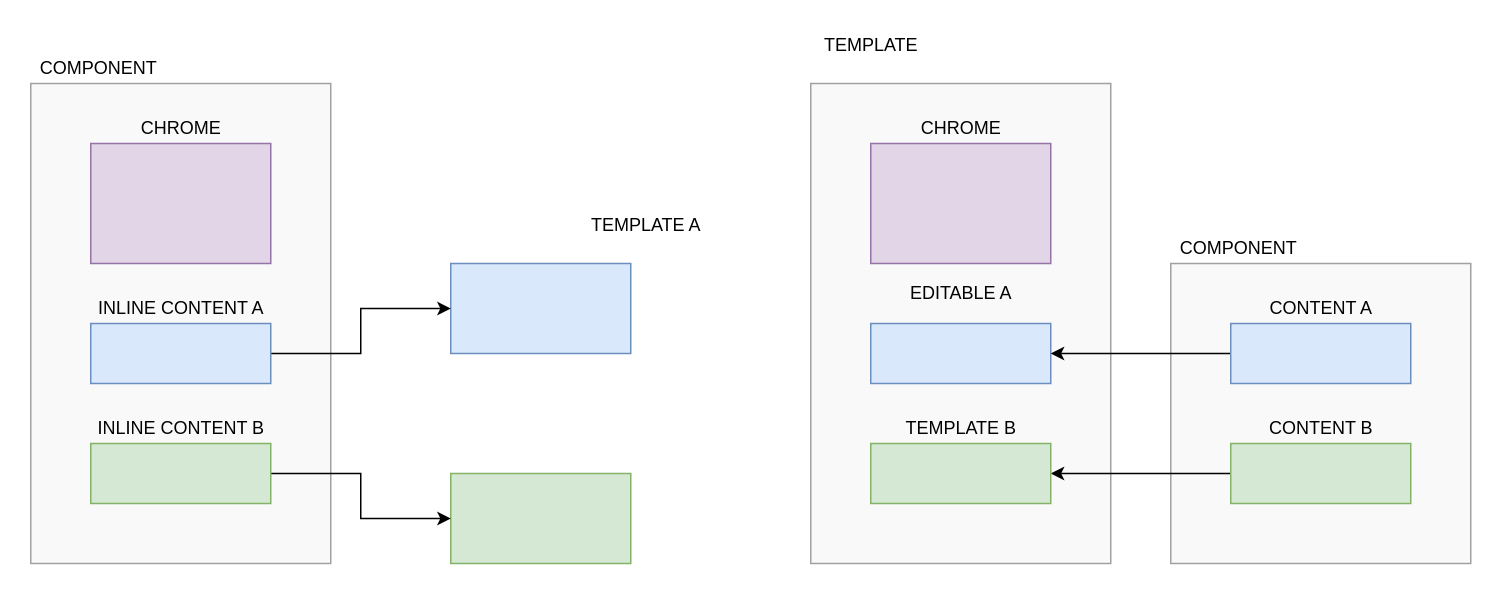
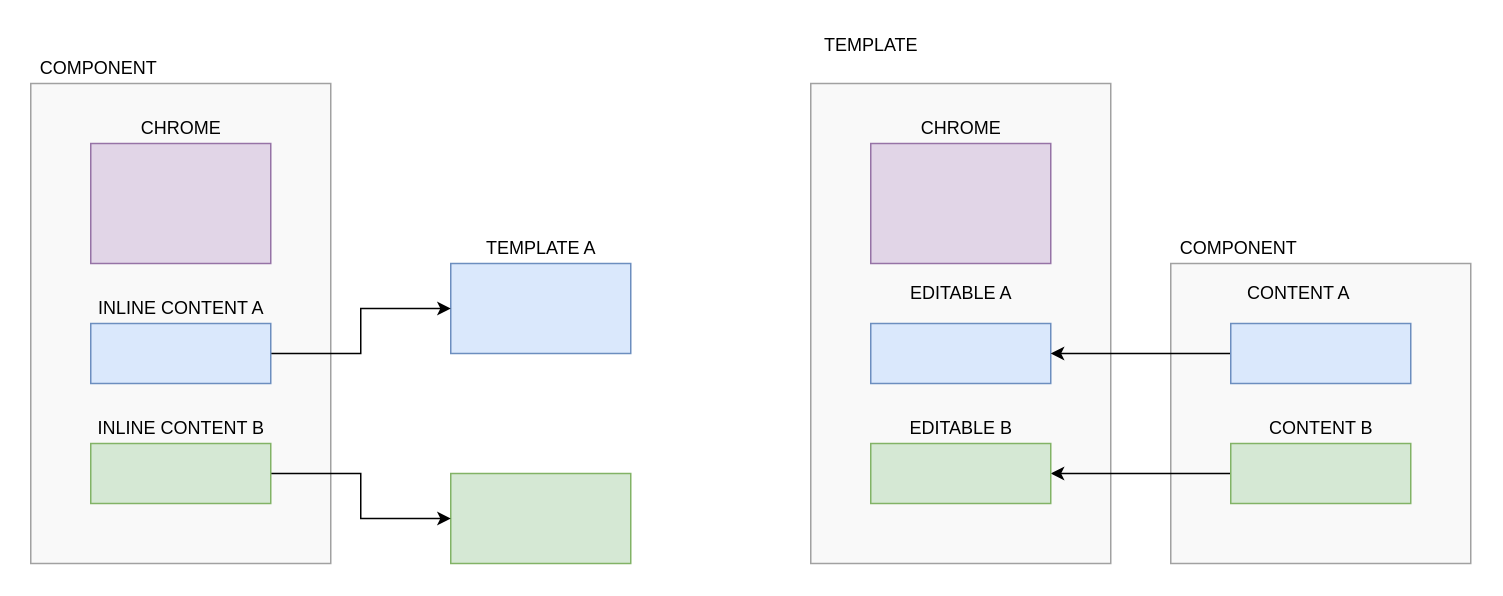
(646, 226) -> (541, 248)
(1321, 308) -> (1298, 293)
(962, 428) -> (962, 428)
